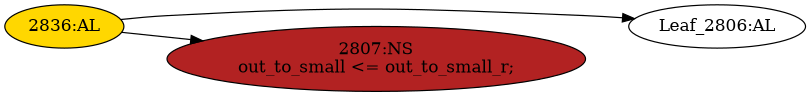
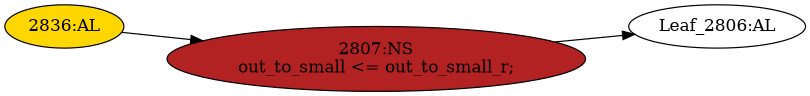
(371, 9) -> (589, 39)
